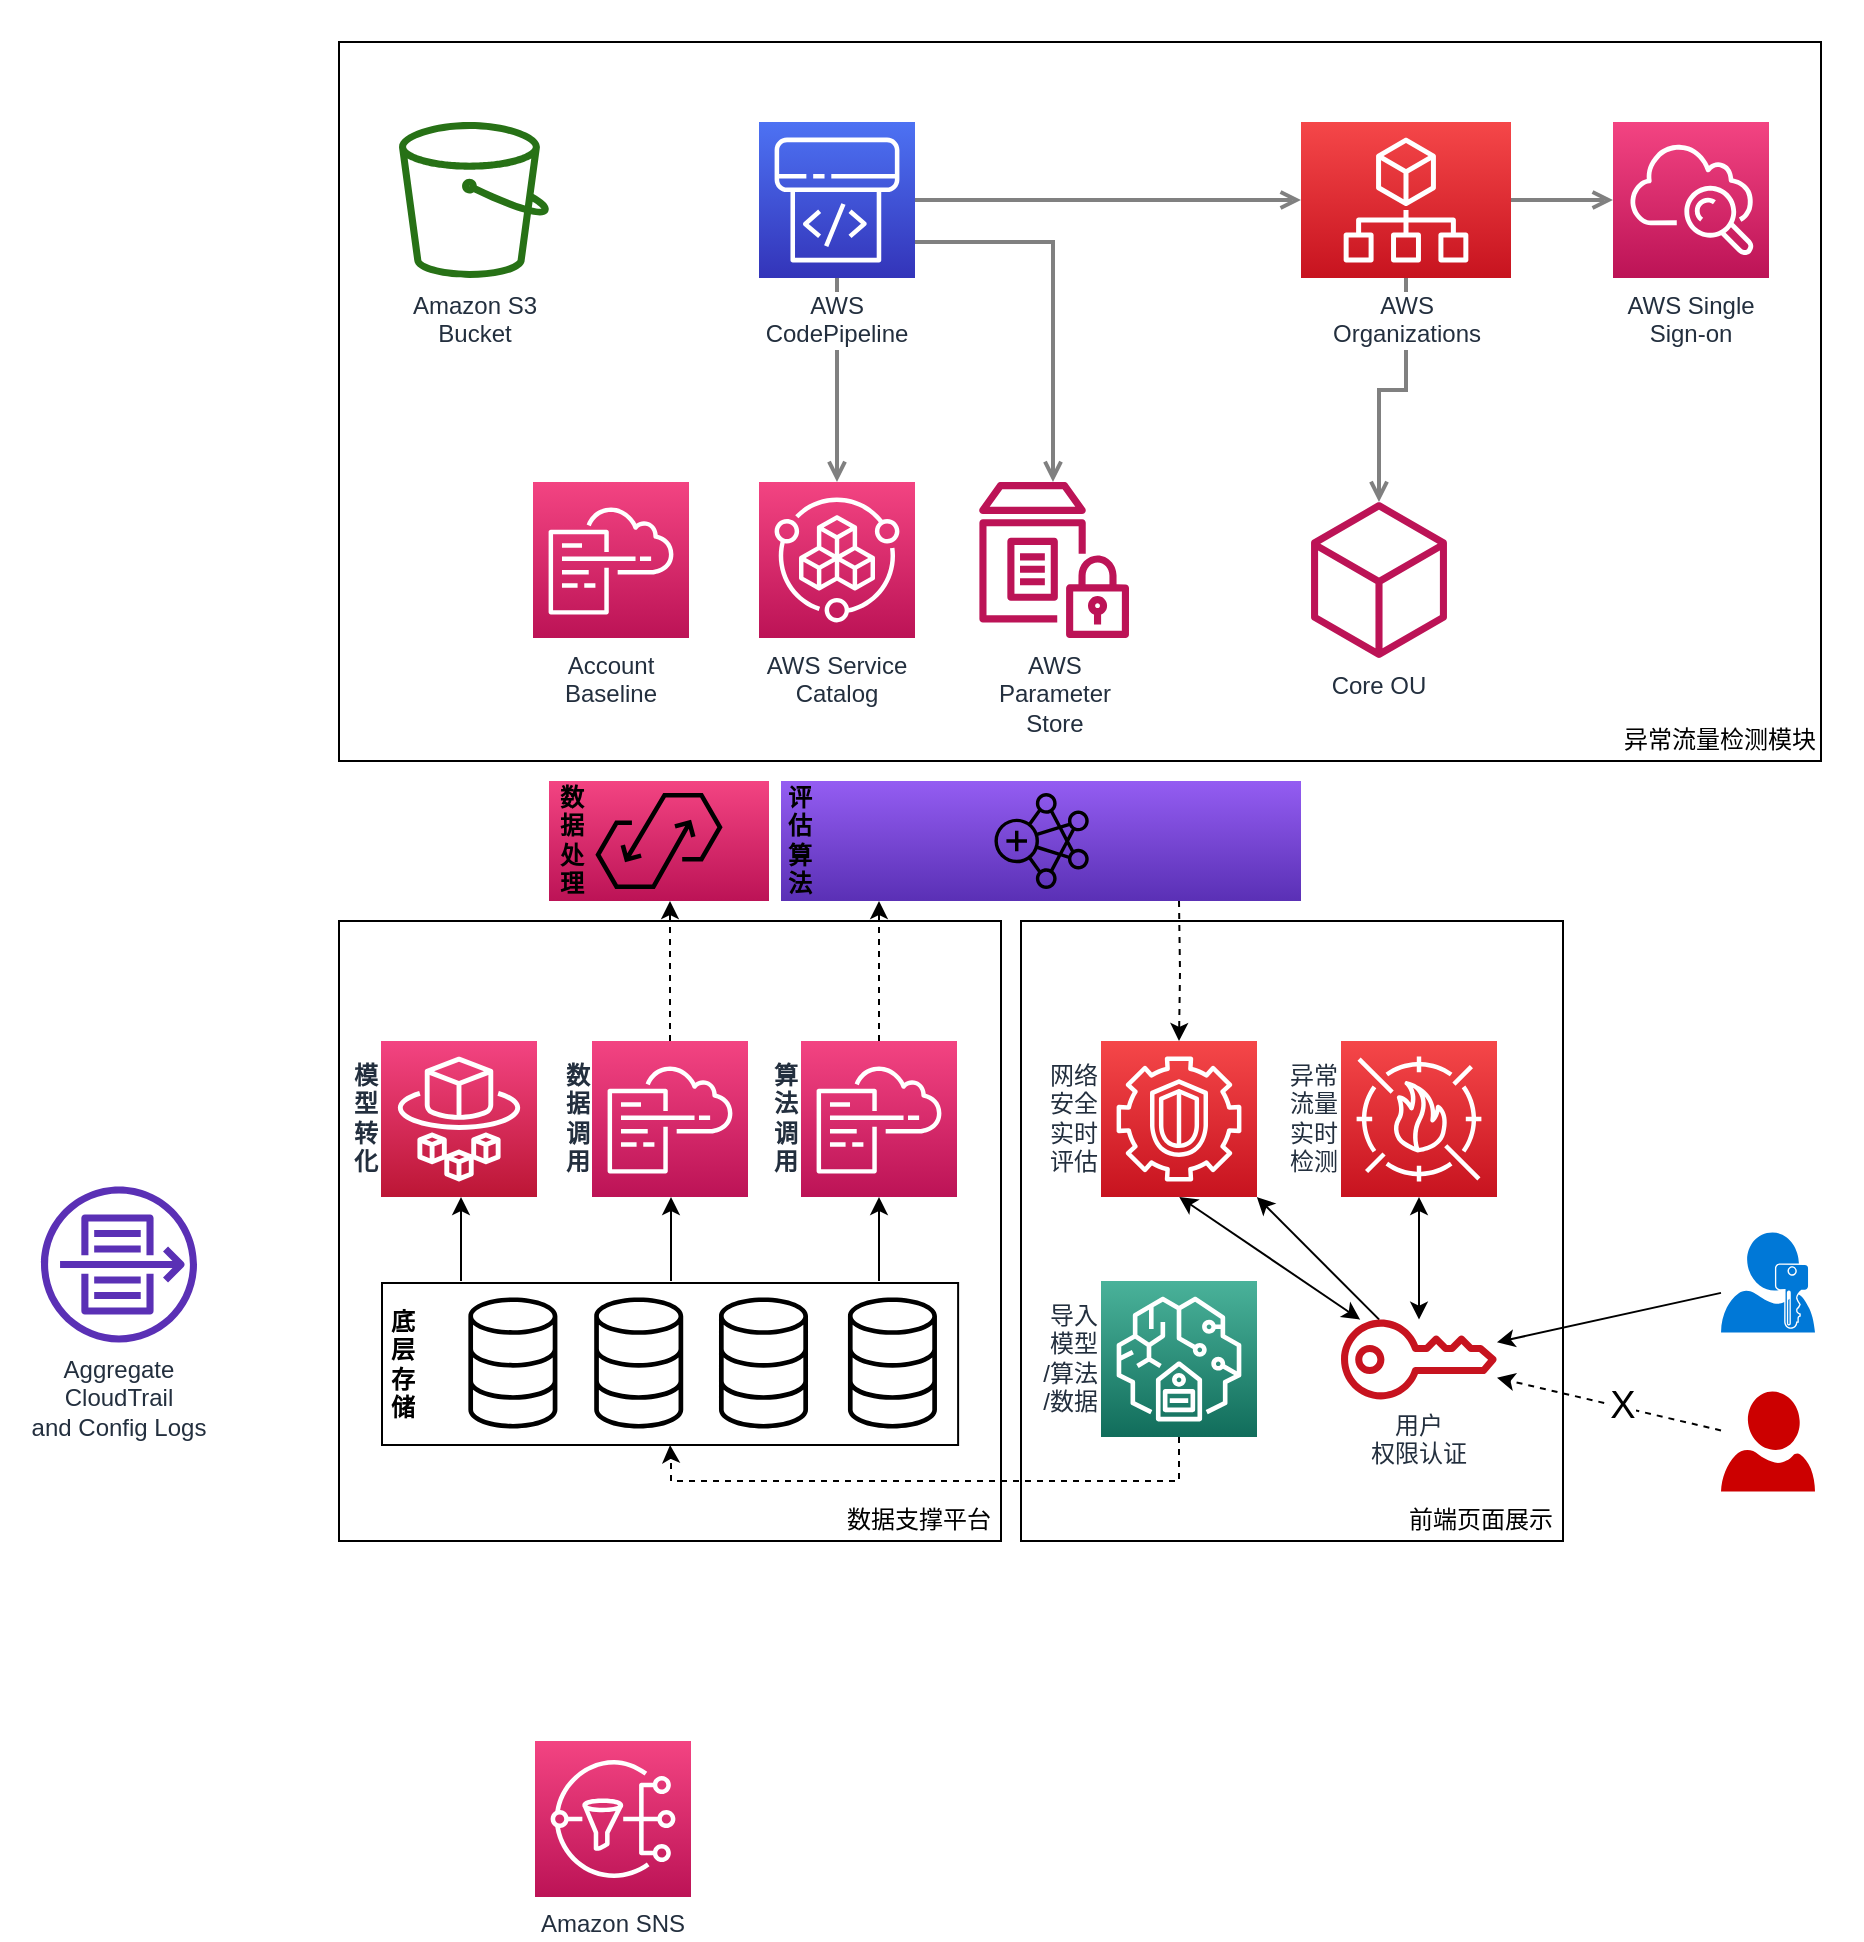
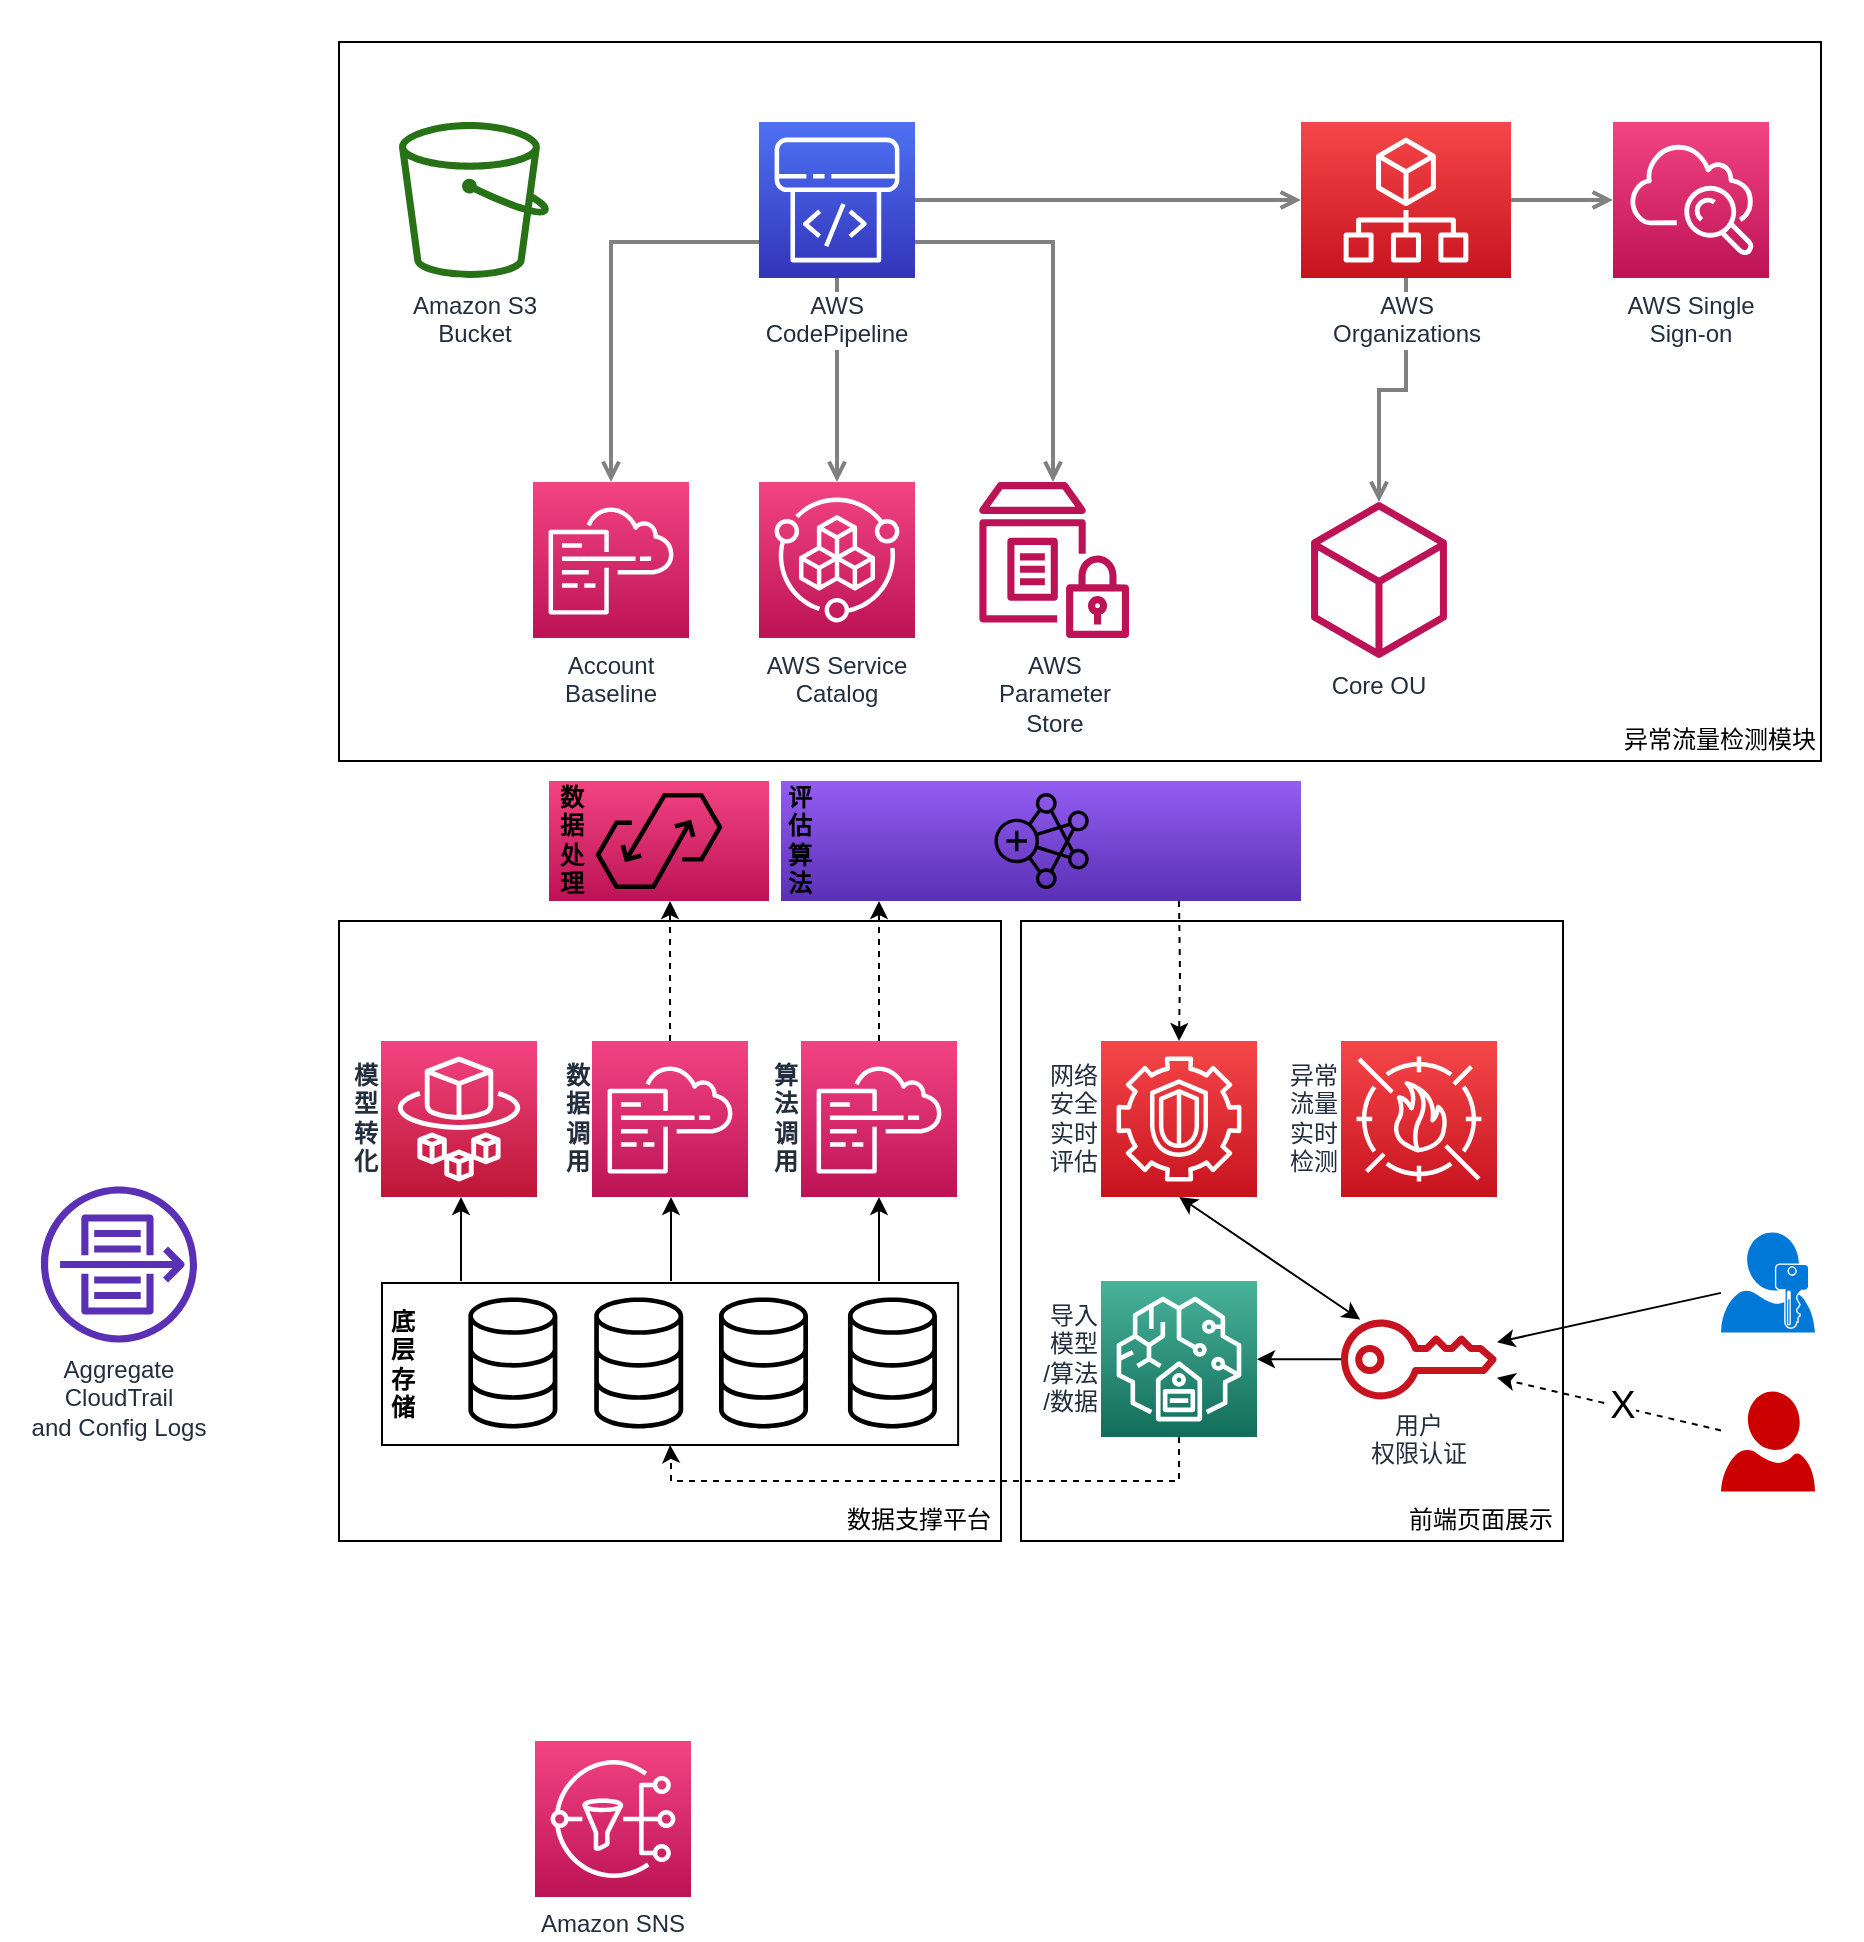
none -> (611, 283)
(1419, 1258) -> none
(1323, 1263) -> (1306, 1359)
